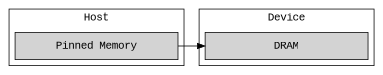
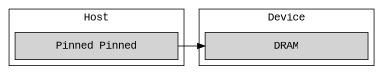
(97, 46) -> (97, 46)
